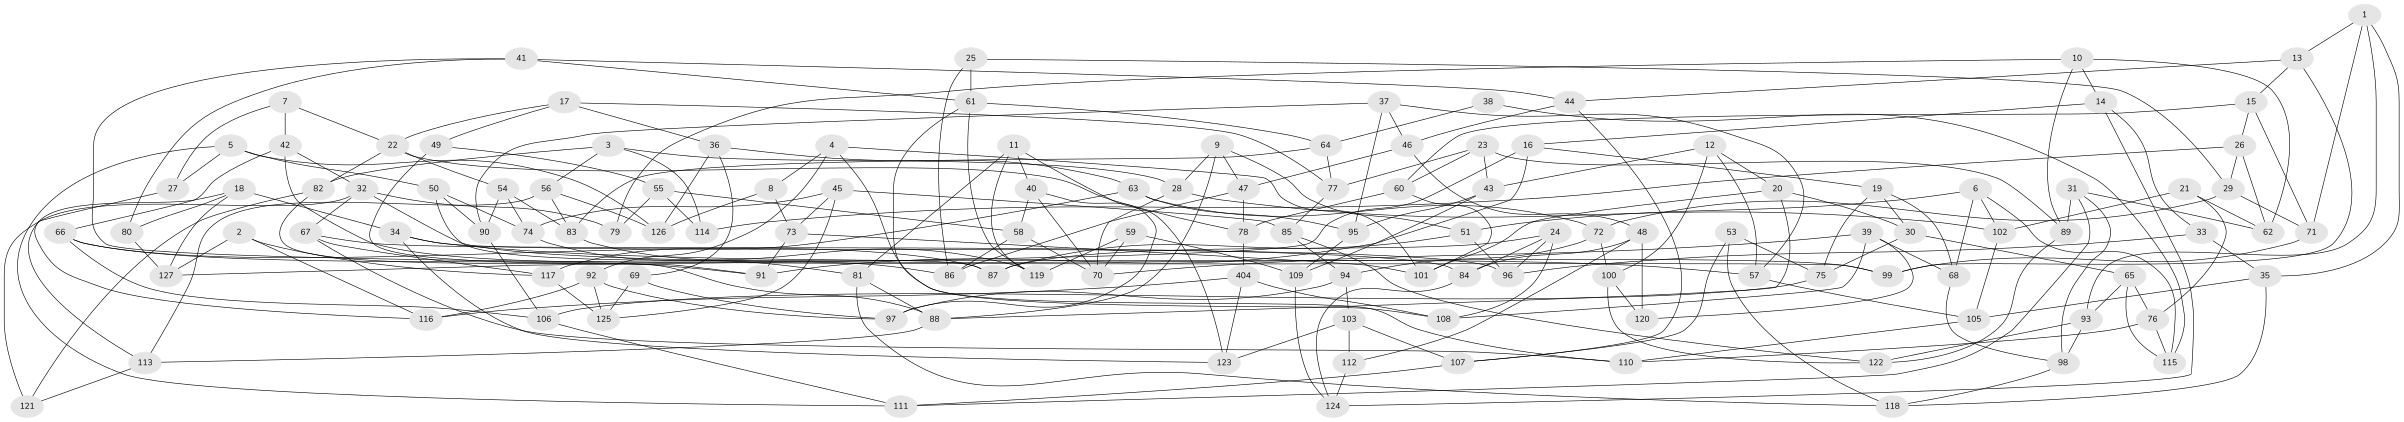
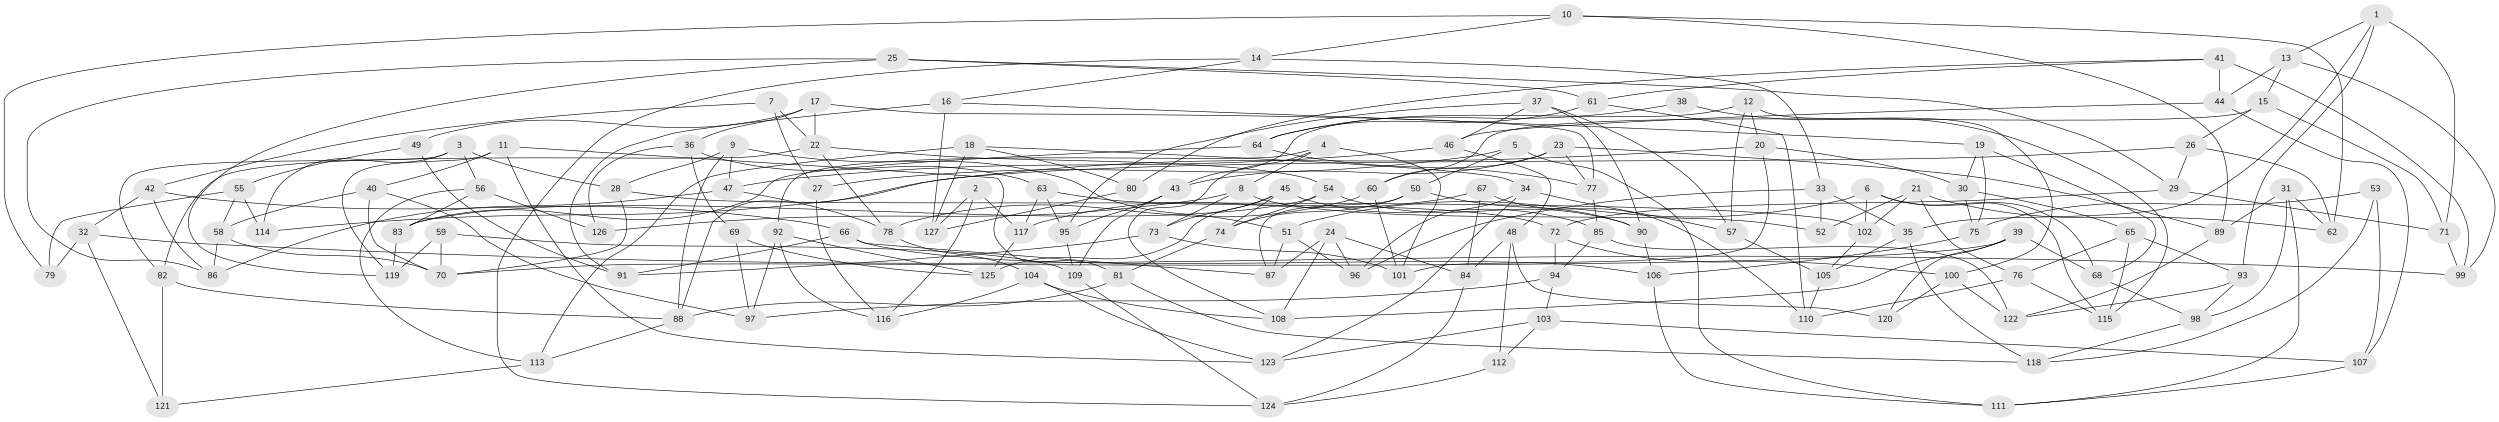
(485, 161) -> none
(972, 193) -> (411, 111)
(334, 211) -> none
none -> (1821, 233)
(1243, 276) -> (1031, 276)
